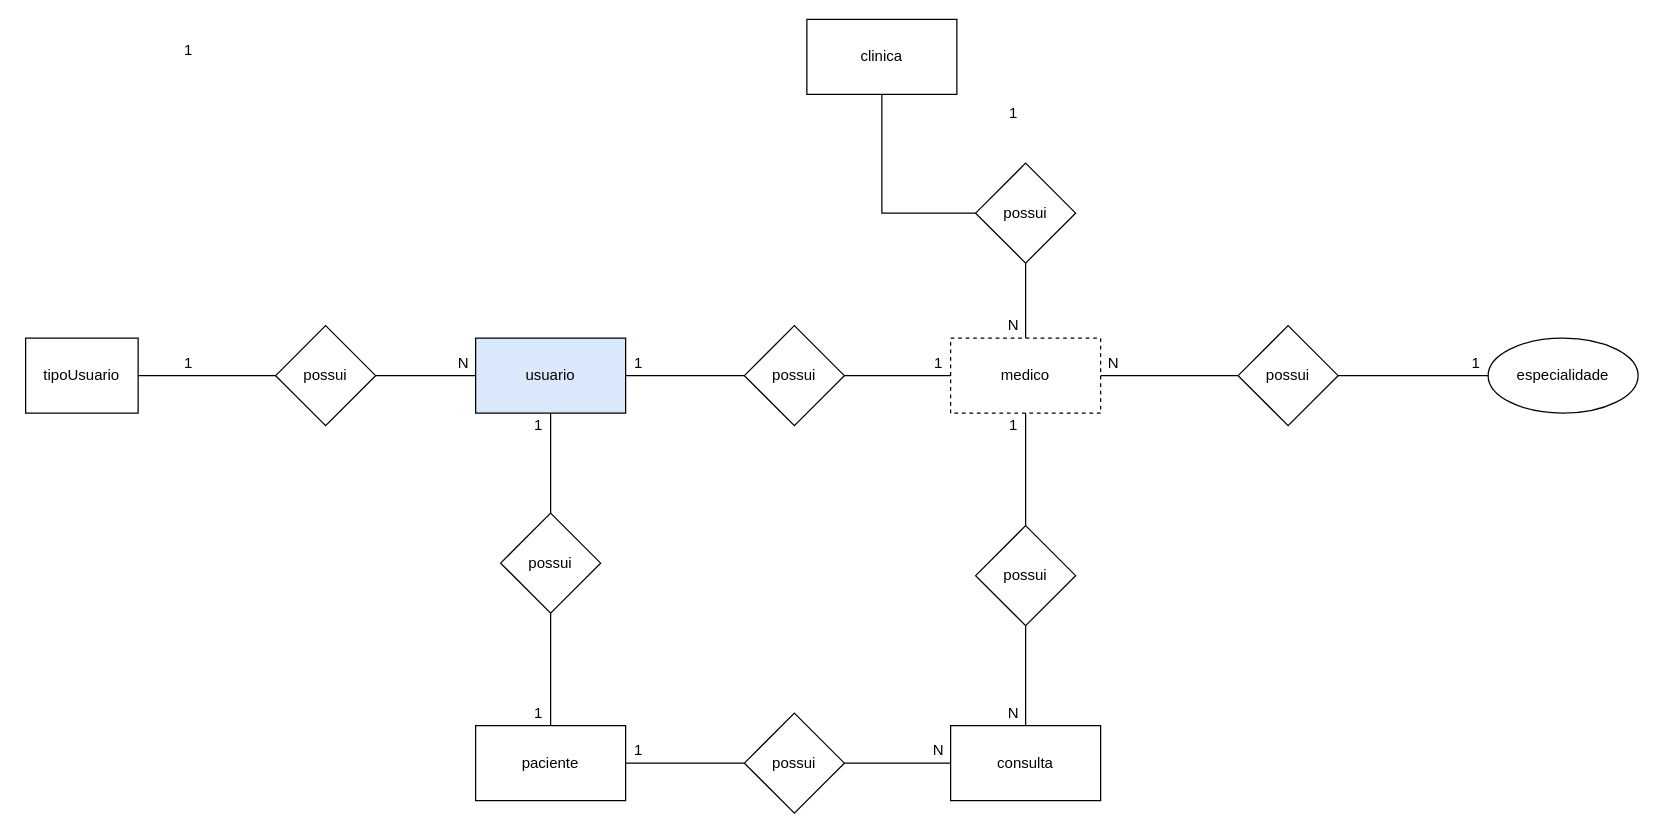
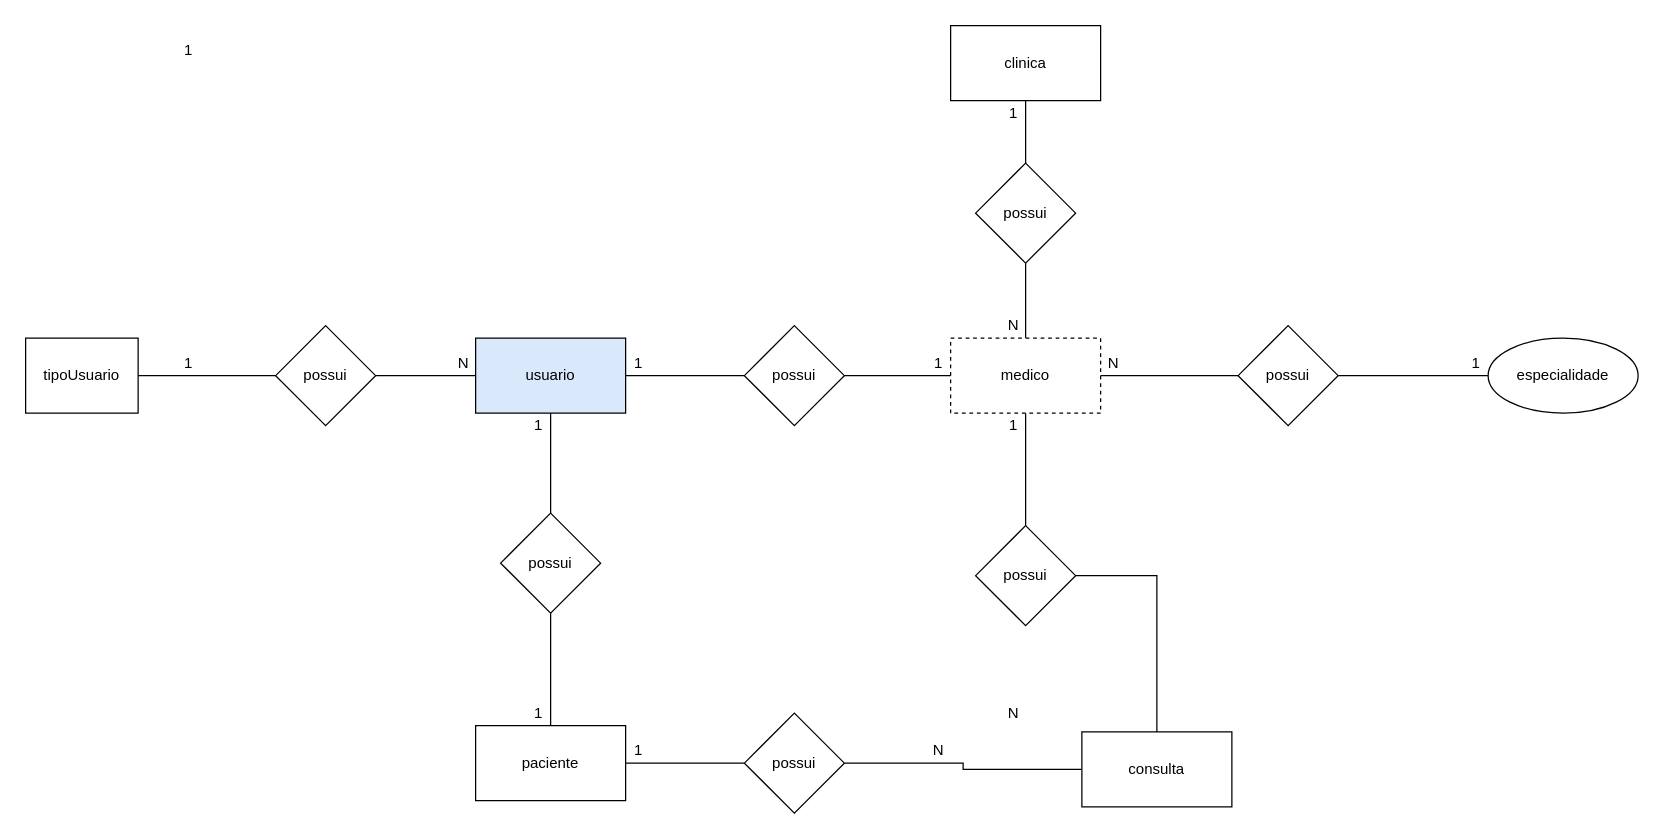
(882, 57) -> (1026, 63)
(1026, 763) -> (1157, 769)
